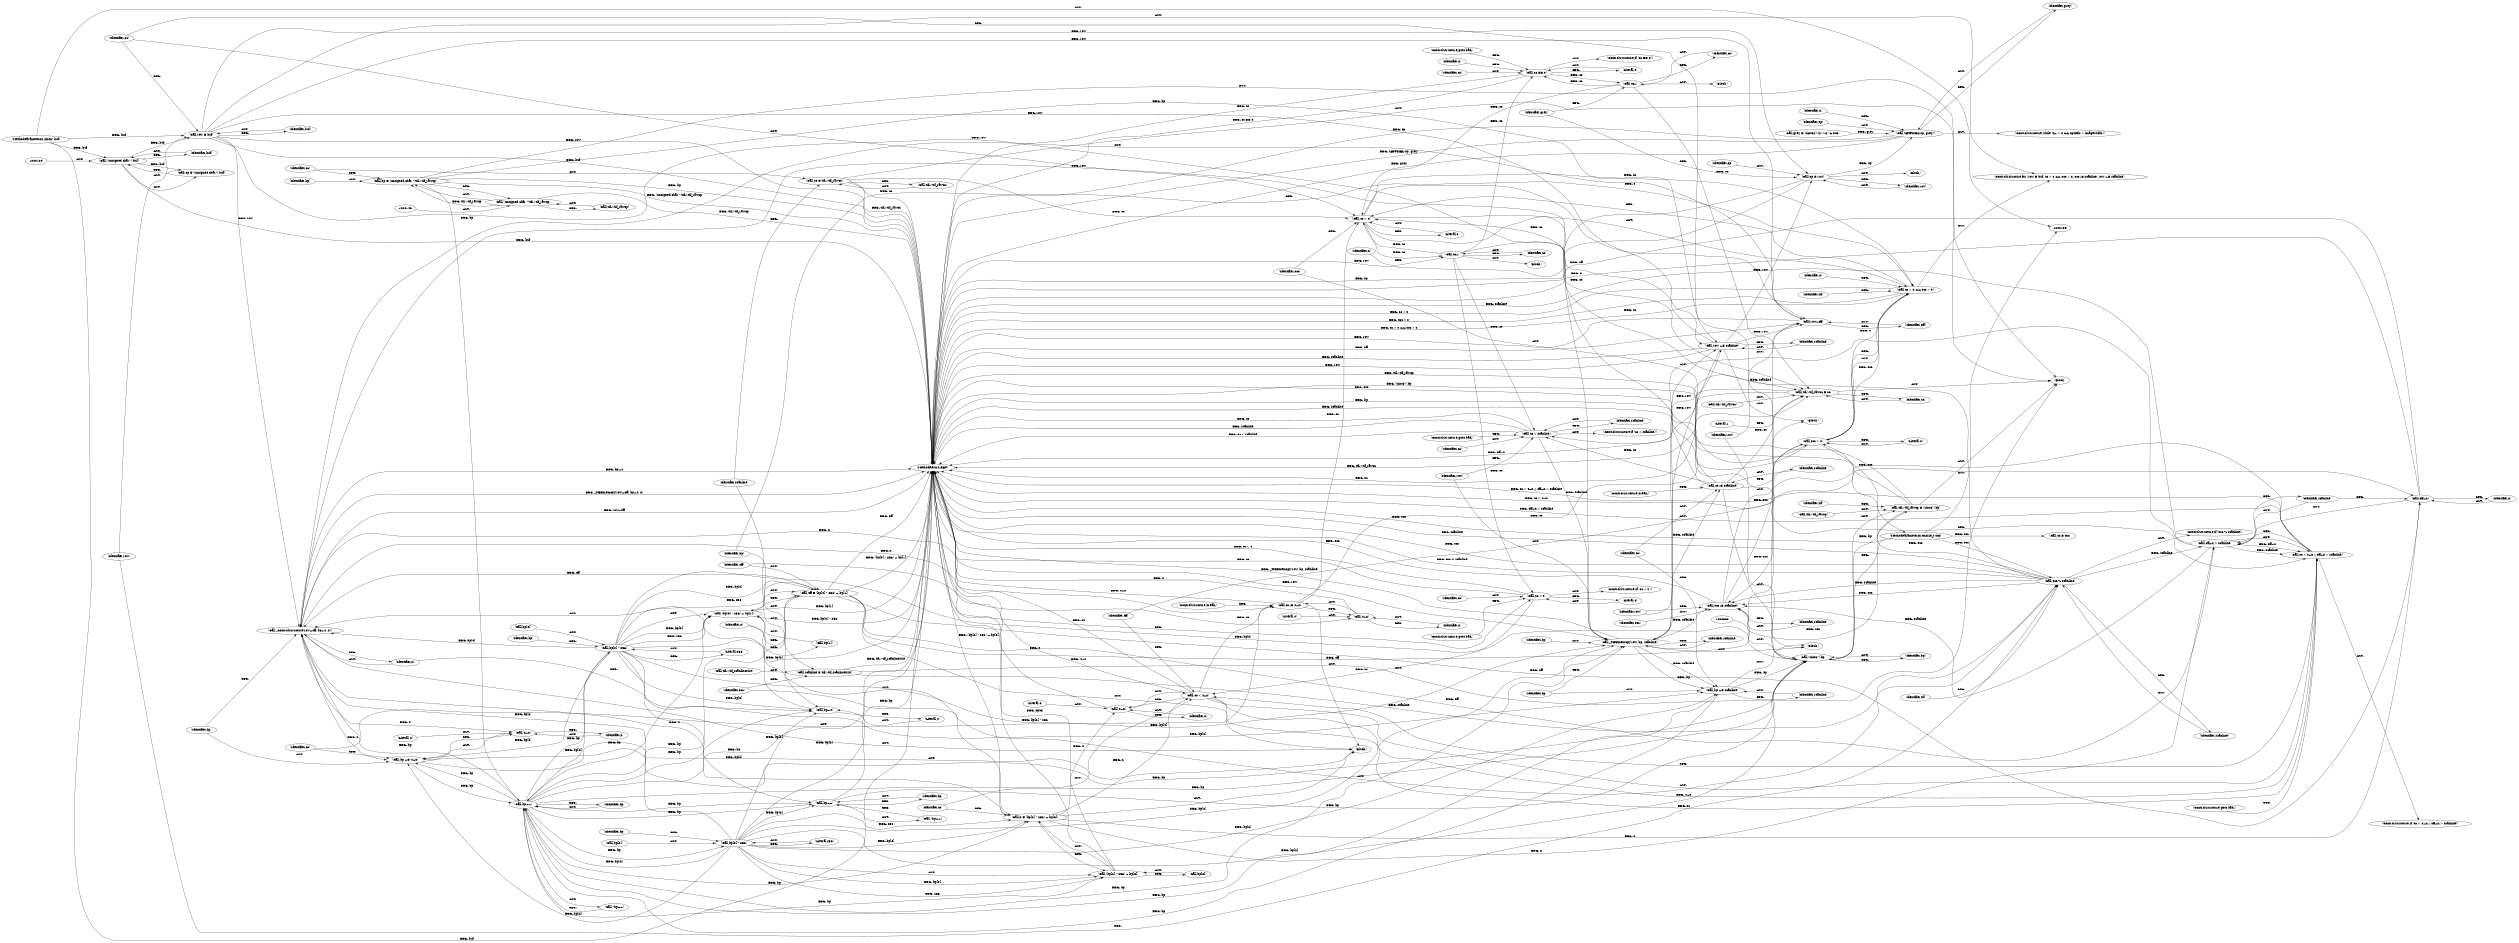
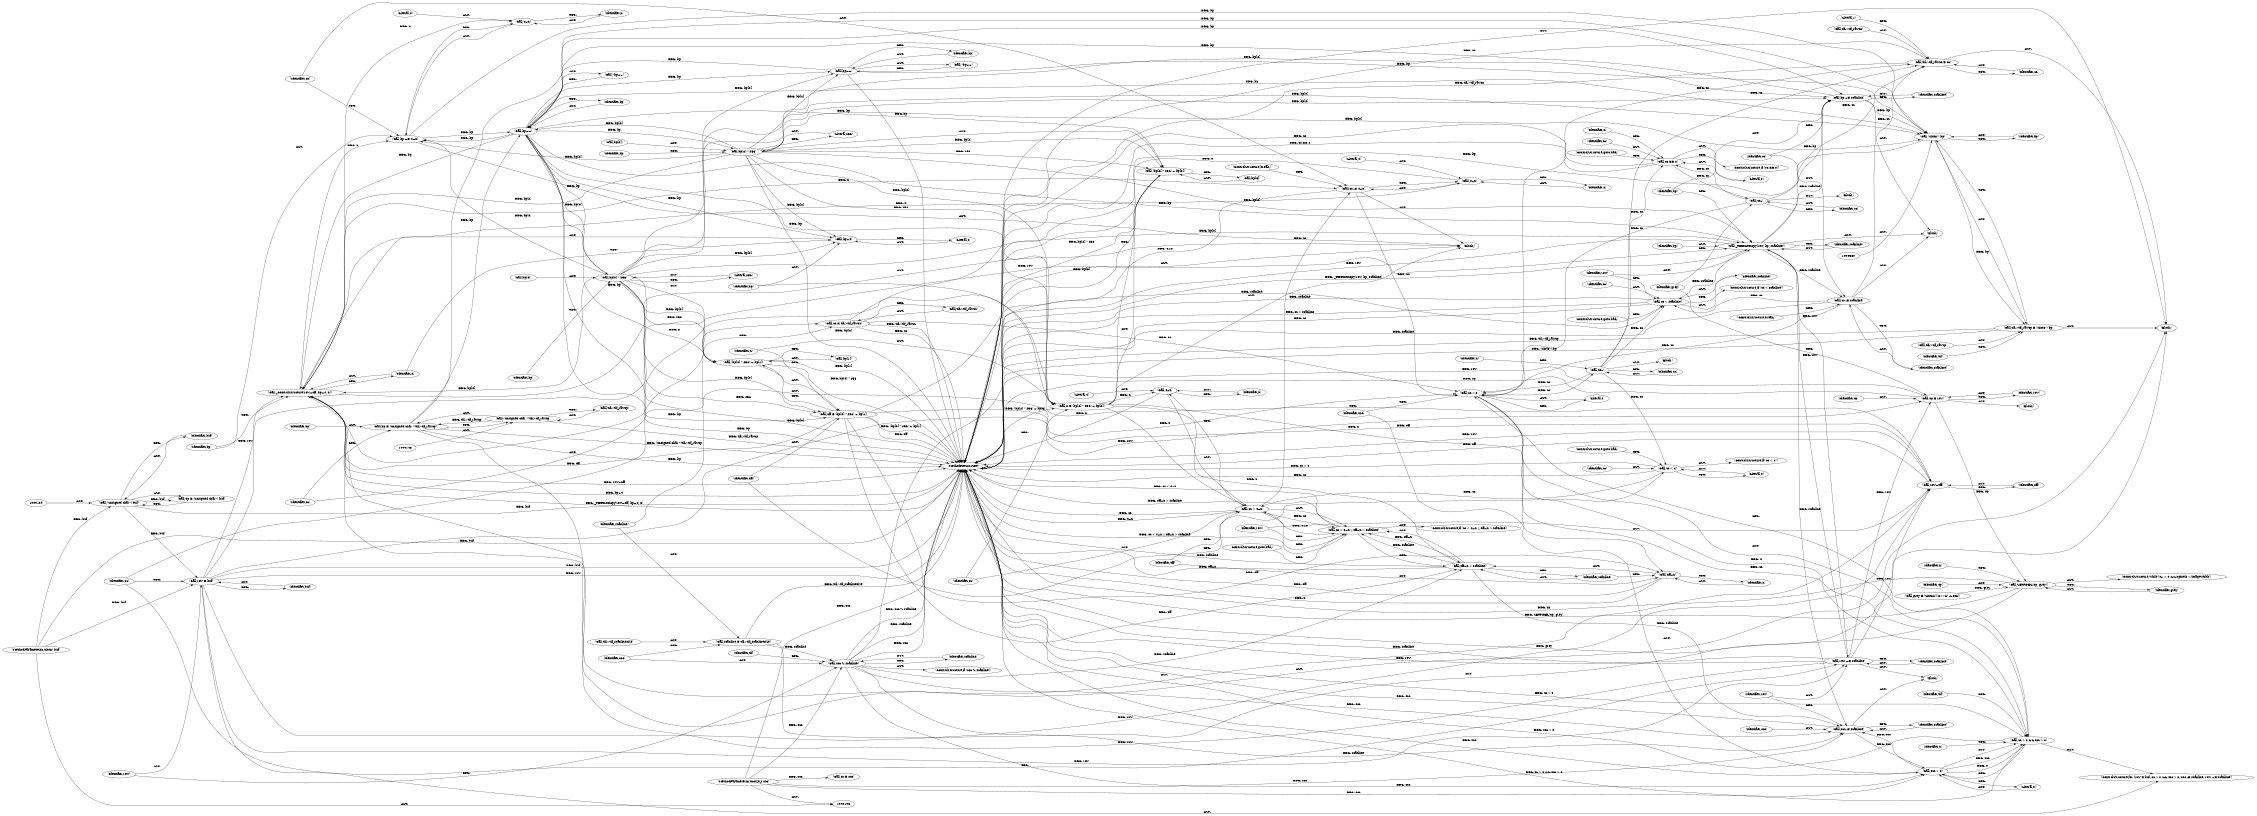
(1872, 482) -> (1346, 794)
(1570, 512) -> none
